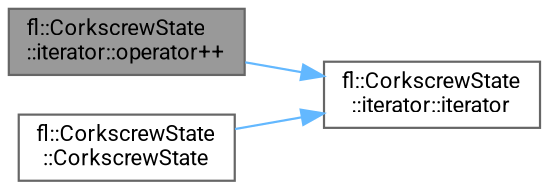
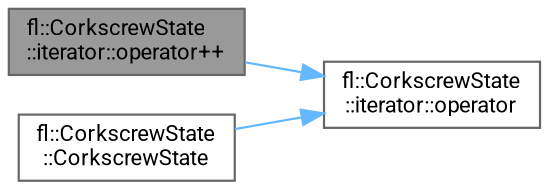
(432, 95) -> (432, 95)
